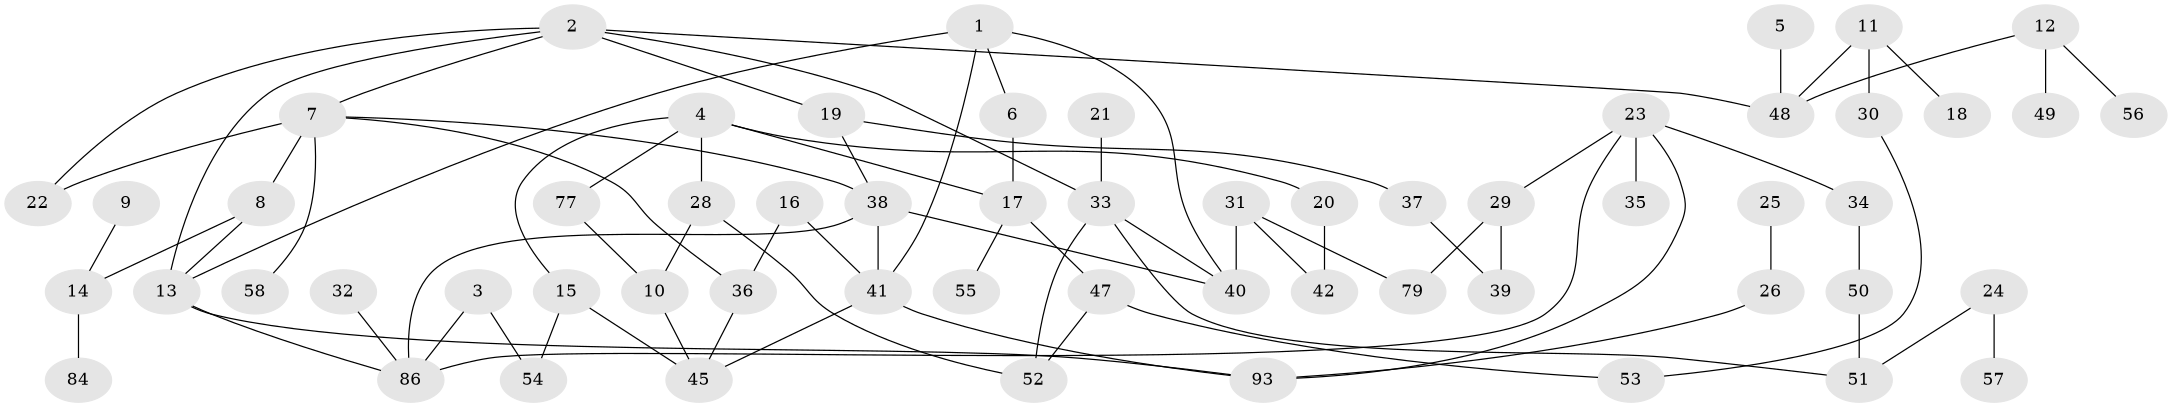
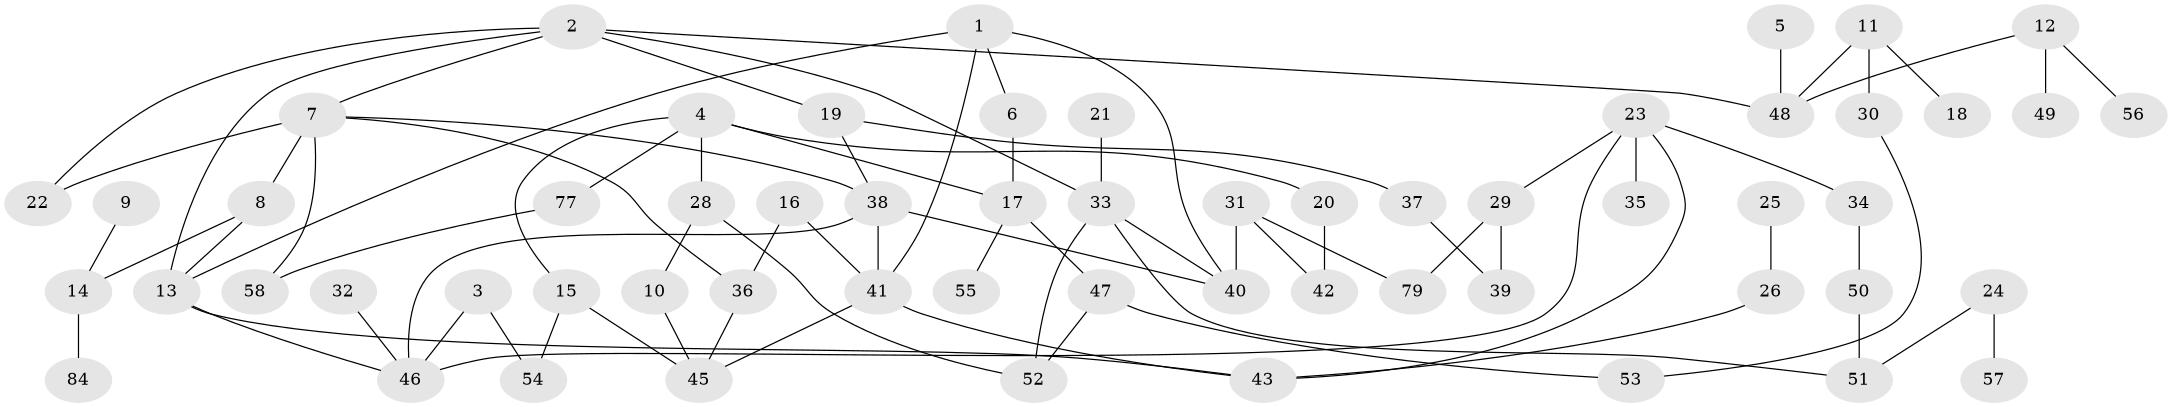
(611, 248) -> (406, 238)
(411, 380) -> (411, 380)
(1263, 380) -> (1263, 380)
